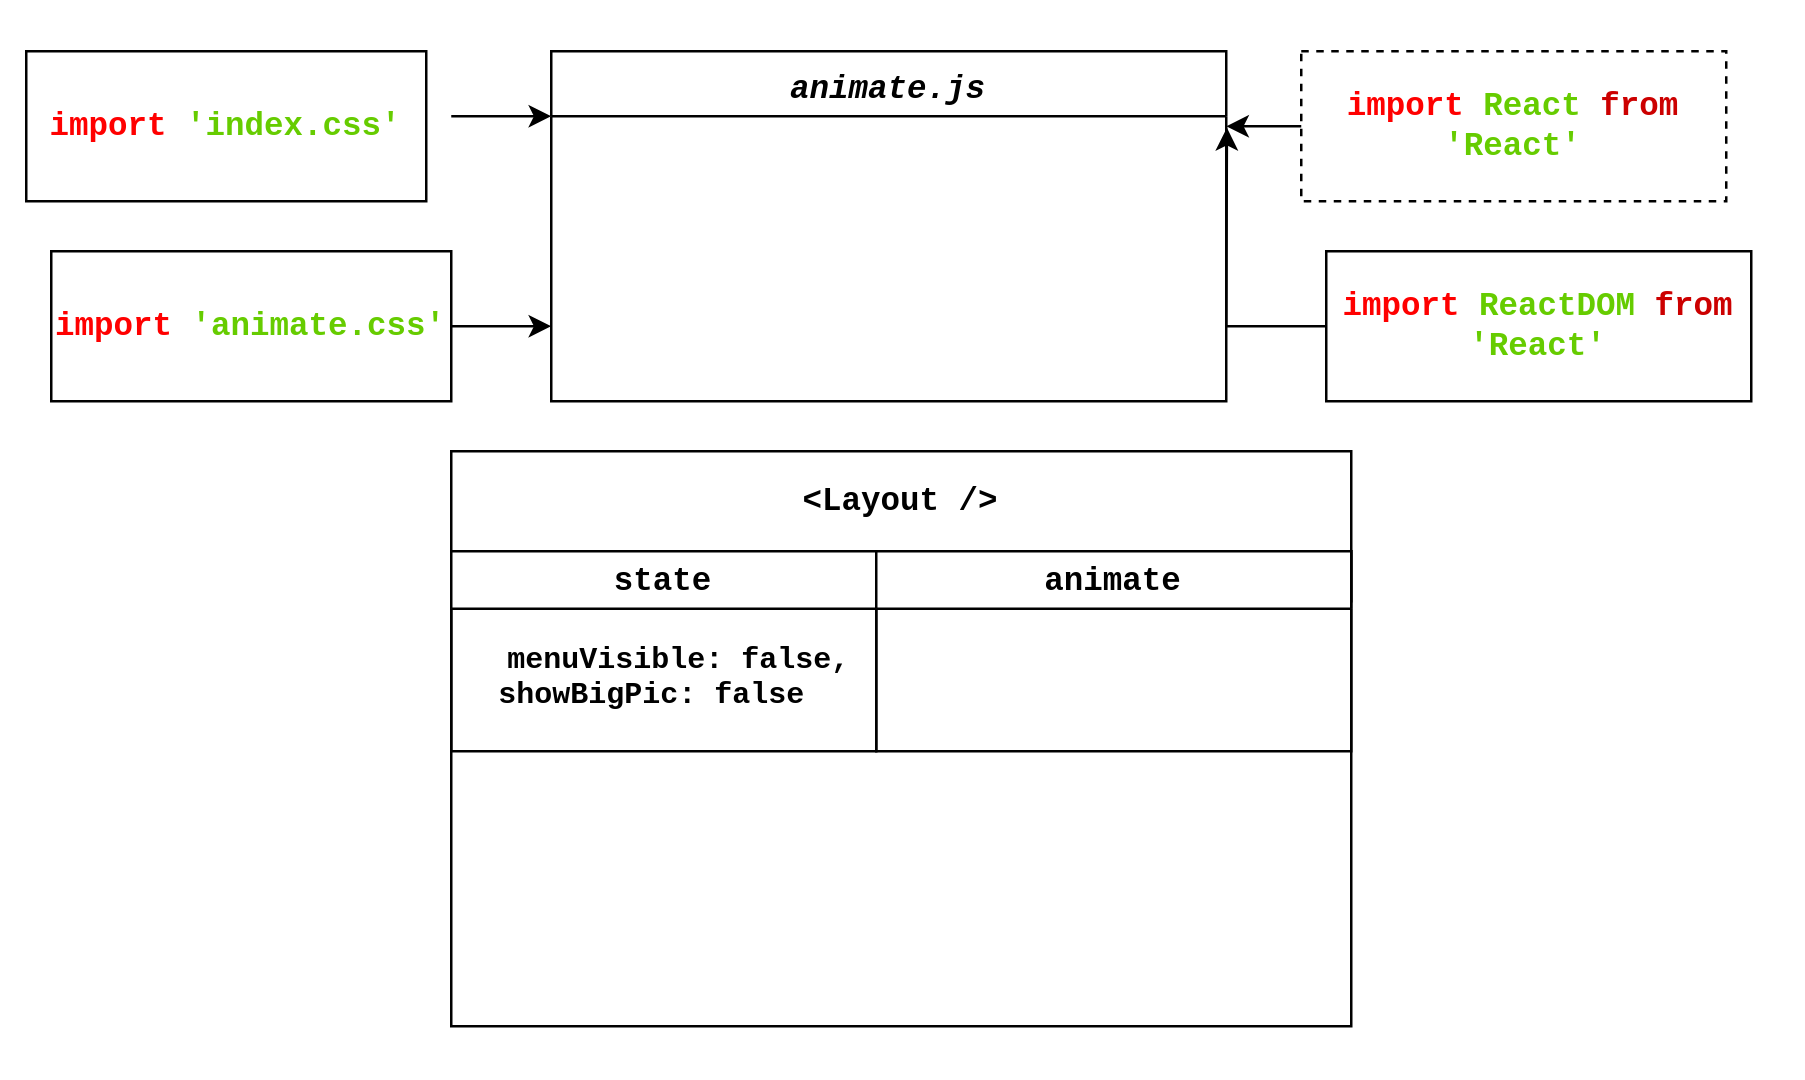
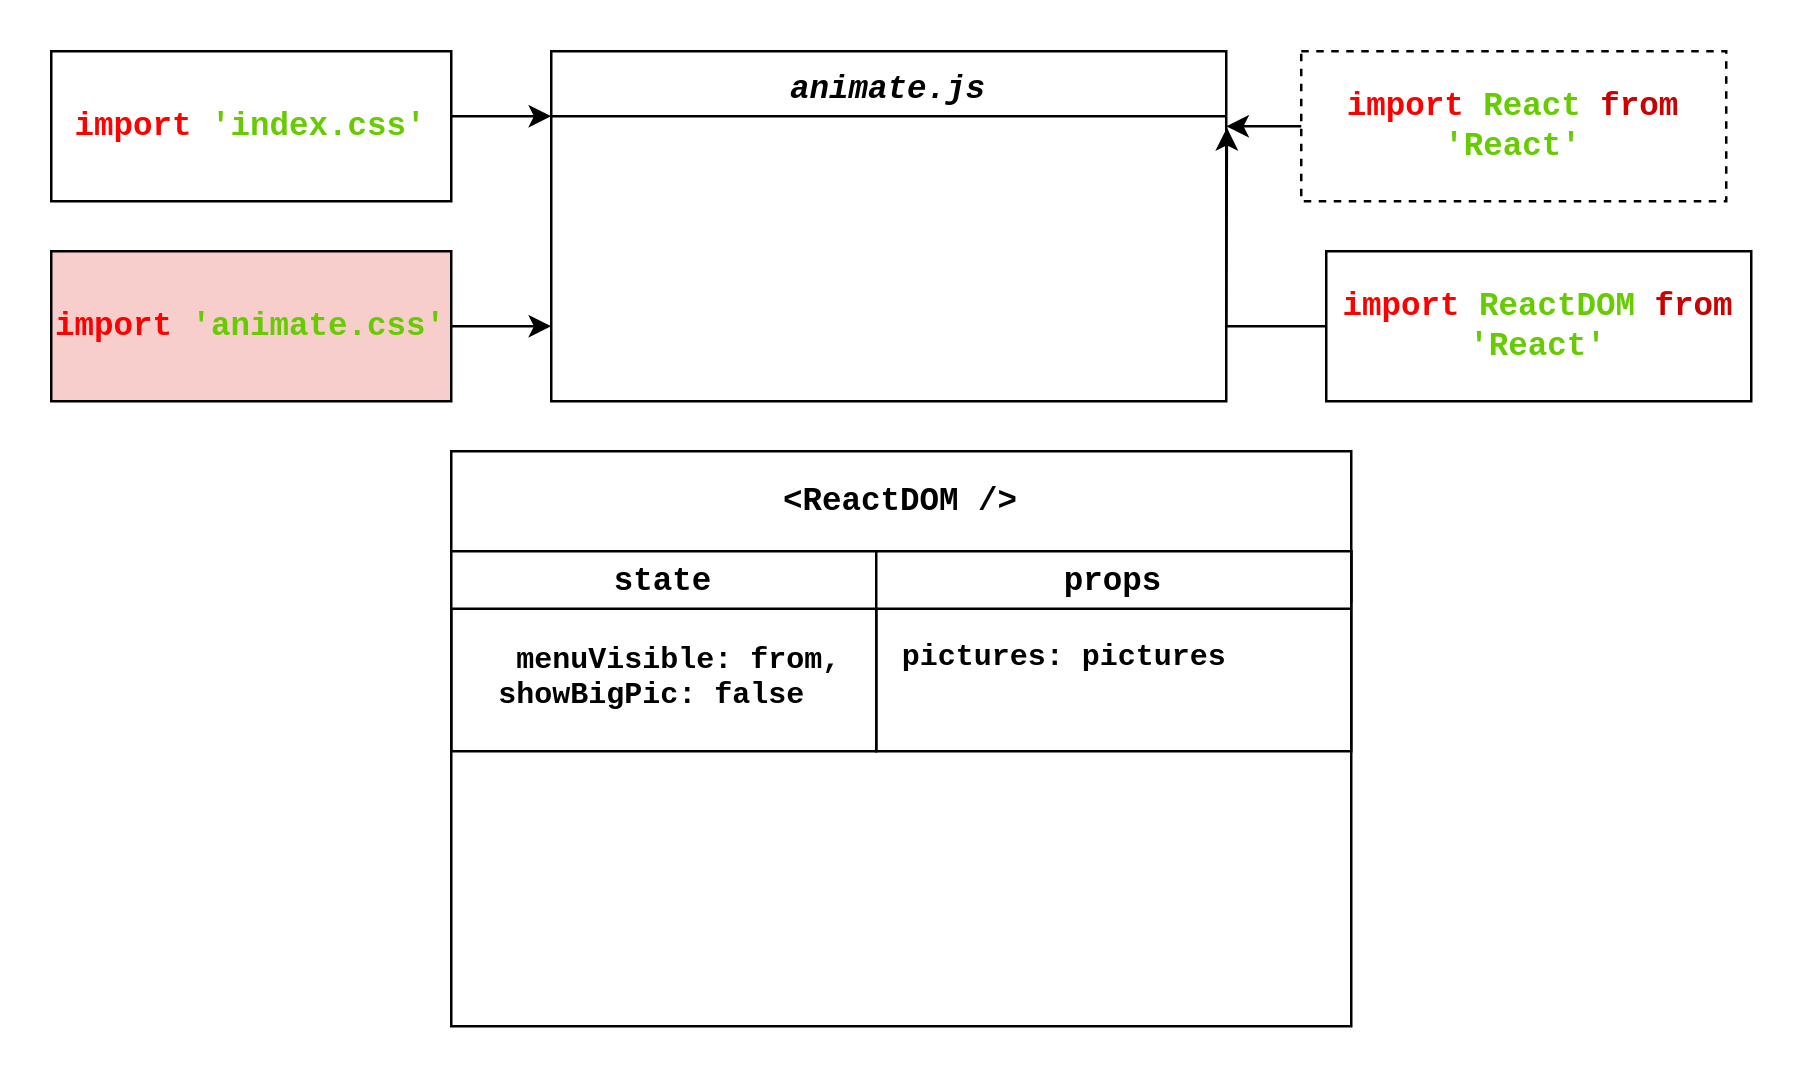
(226, 126) -> (251, 126)
(251, 326) -> (251, 326)
(901, 501) -> (901, 501)
(1114, 581) -> (1114, 581)
none -> (1064, 659)
(653, 696) -> (653, 696)
